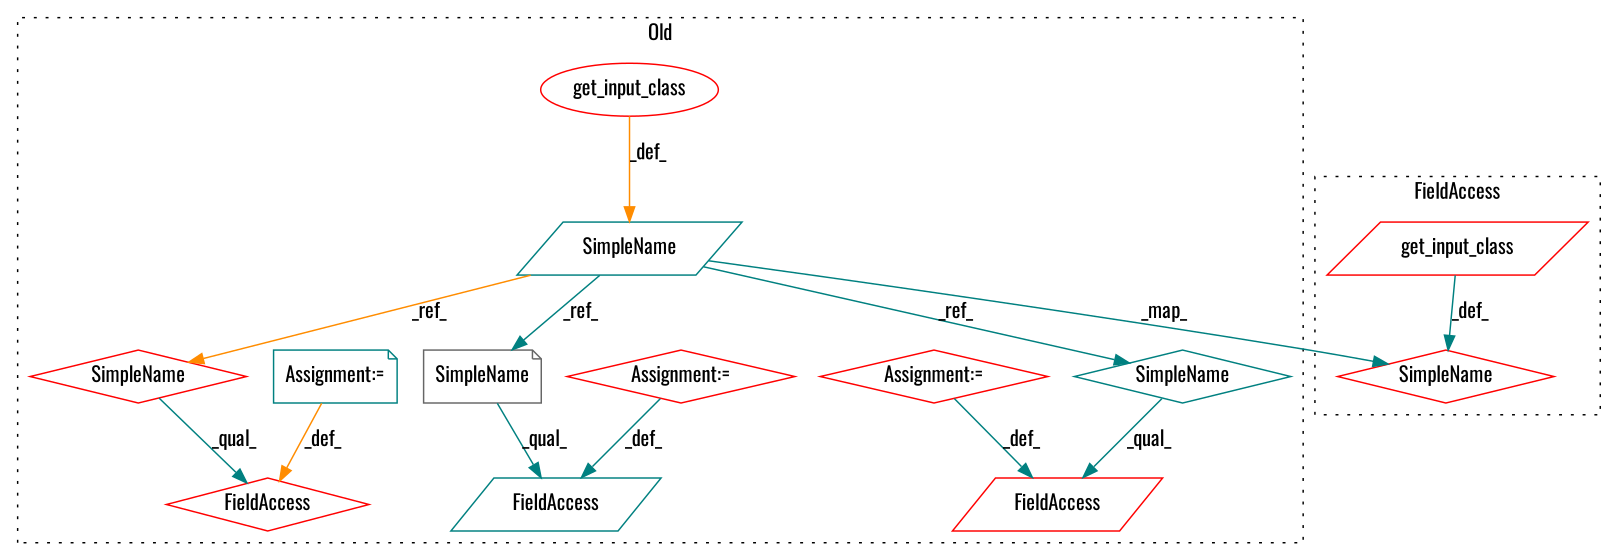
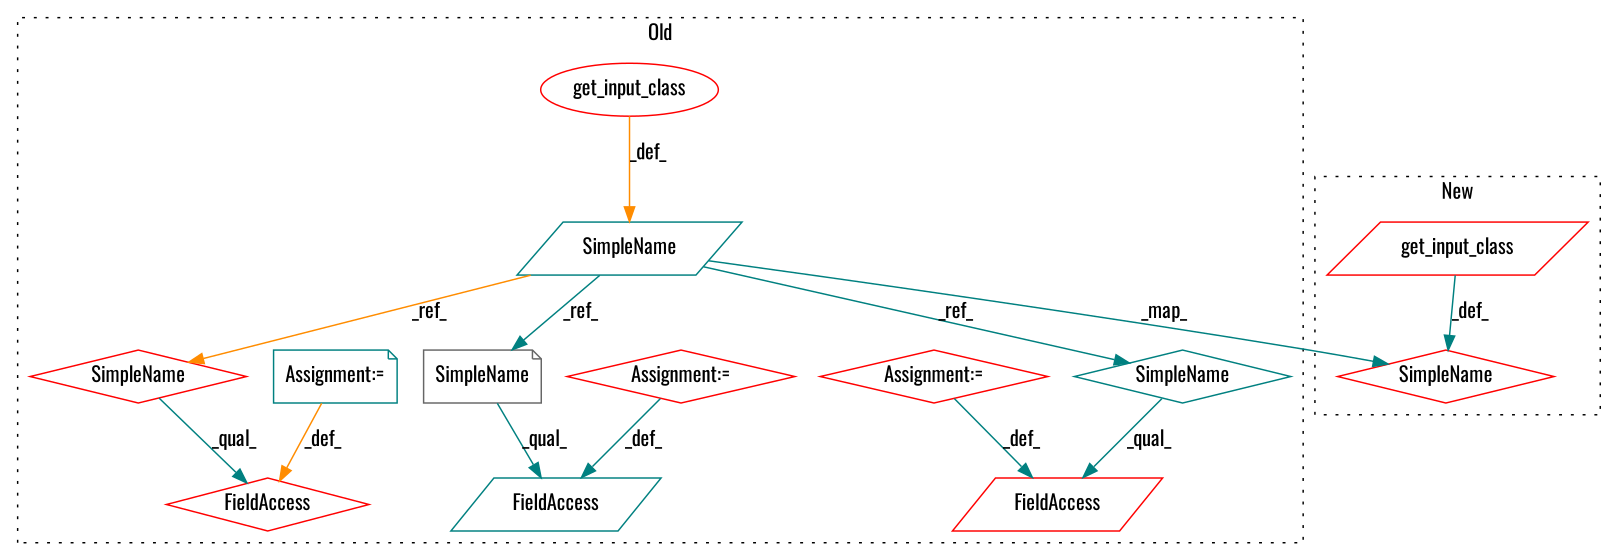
(1458, 193) -> (1458, 193)
